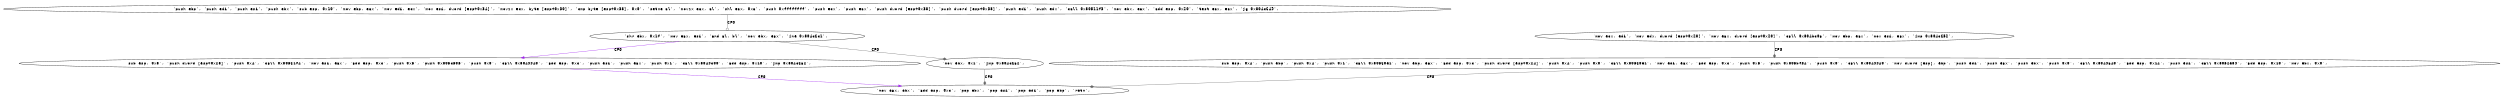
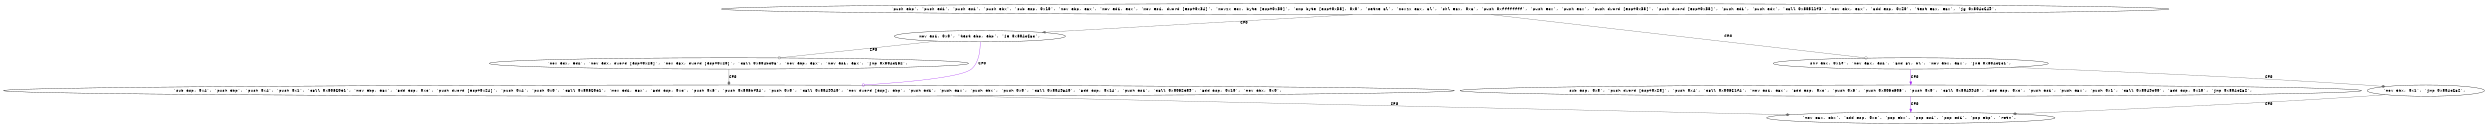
none -> (980, 36)
